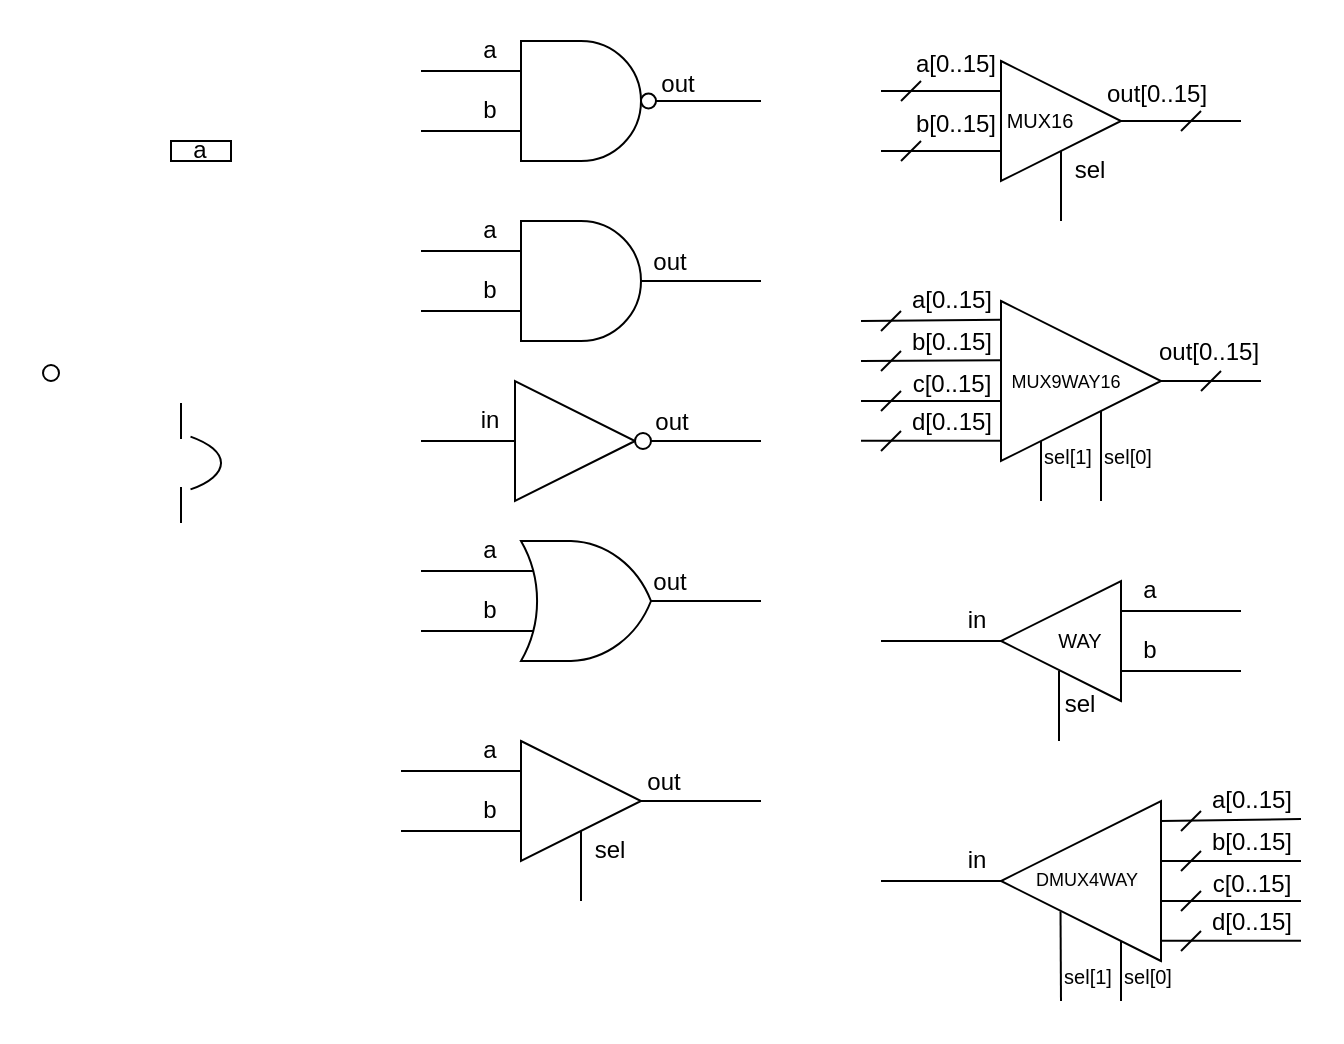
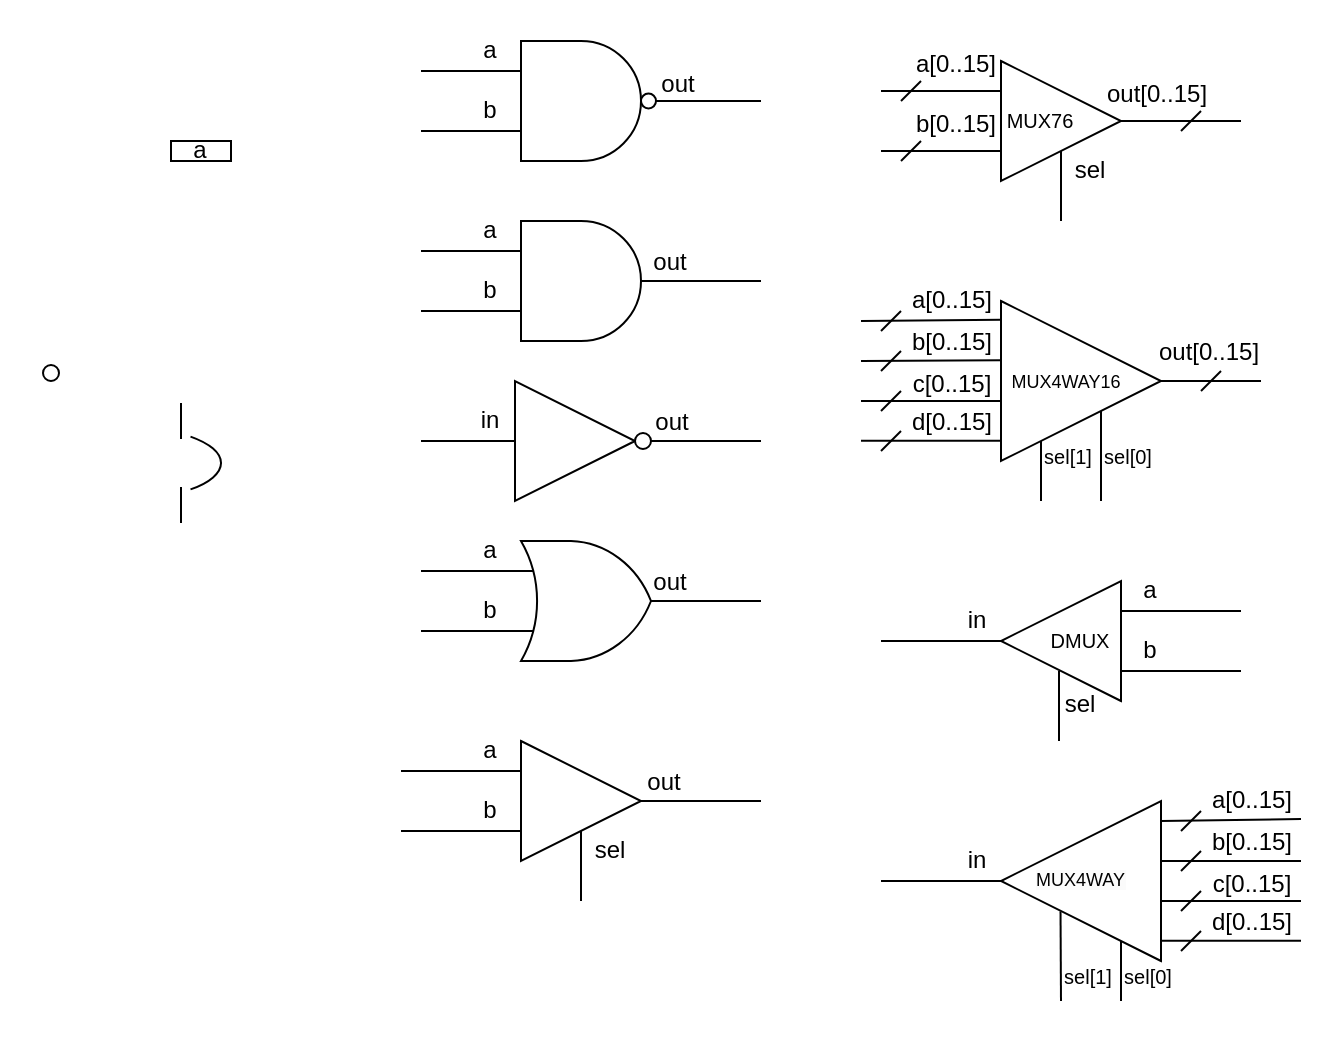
(1041, 121) -> (1041, 121)
(1067, 381) -> (1067, 381)
(1081, 641) -> (1081, 641)
(1091, 879) -> (1084, 879)
